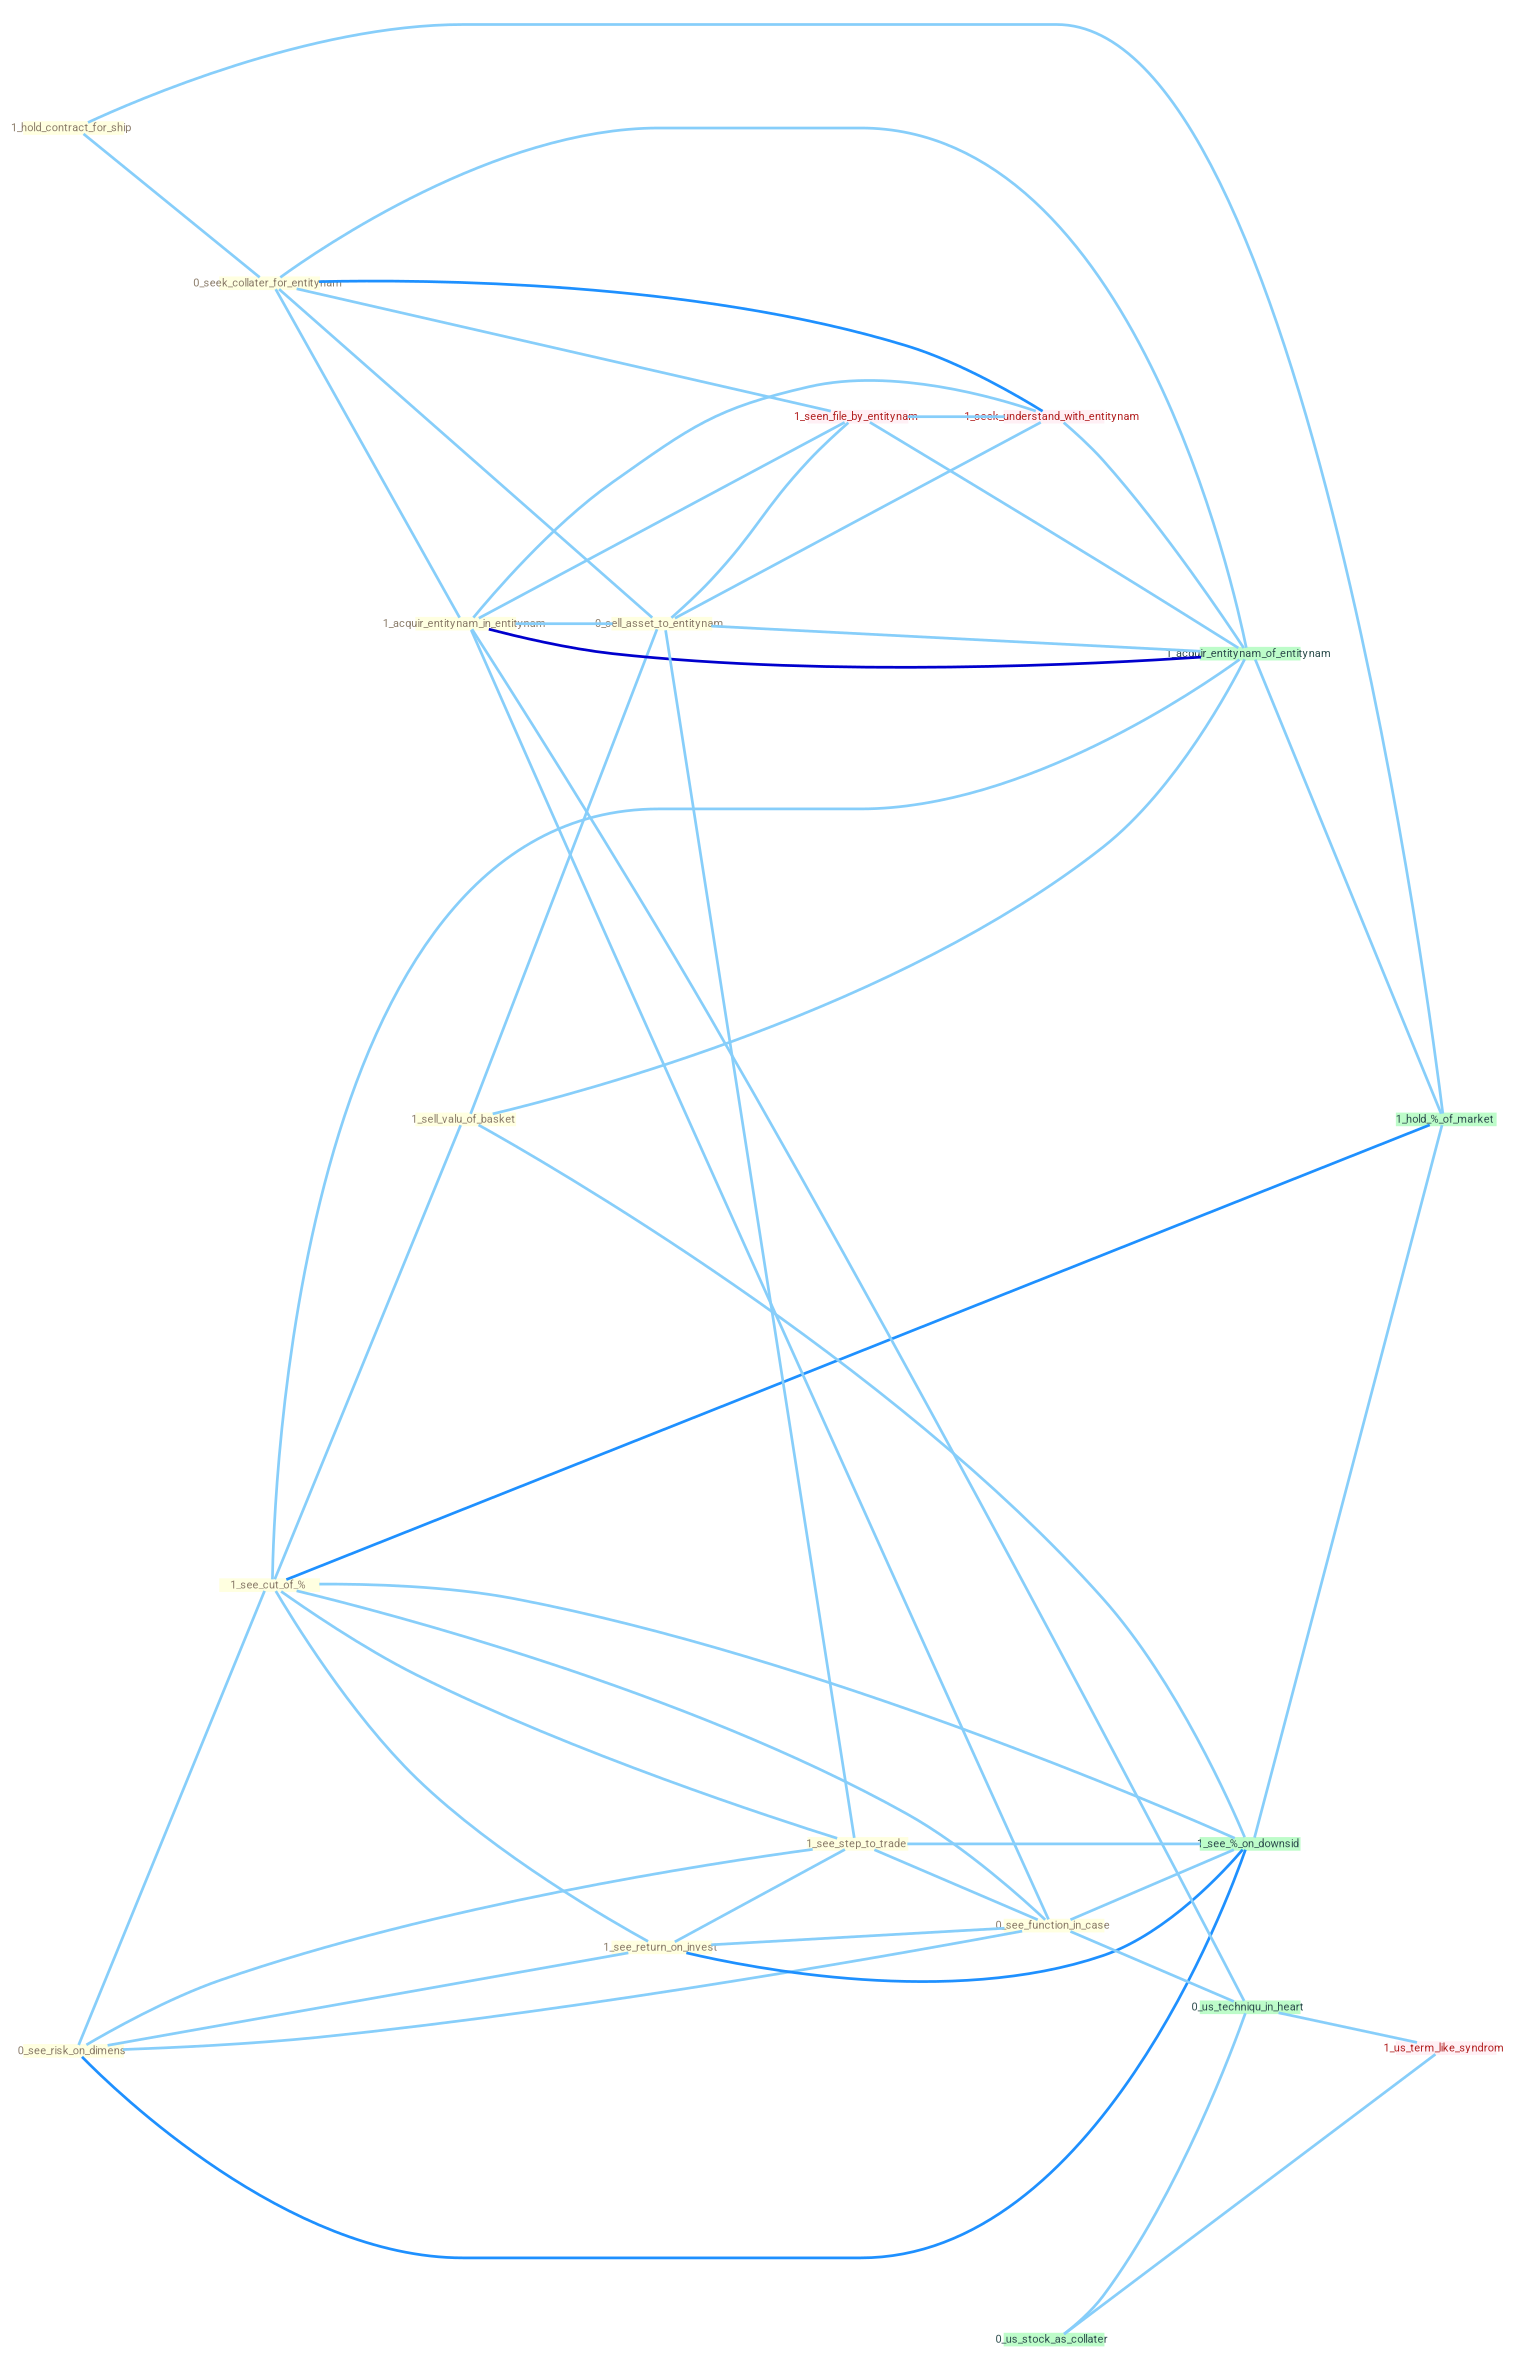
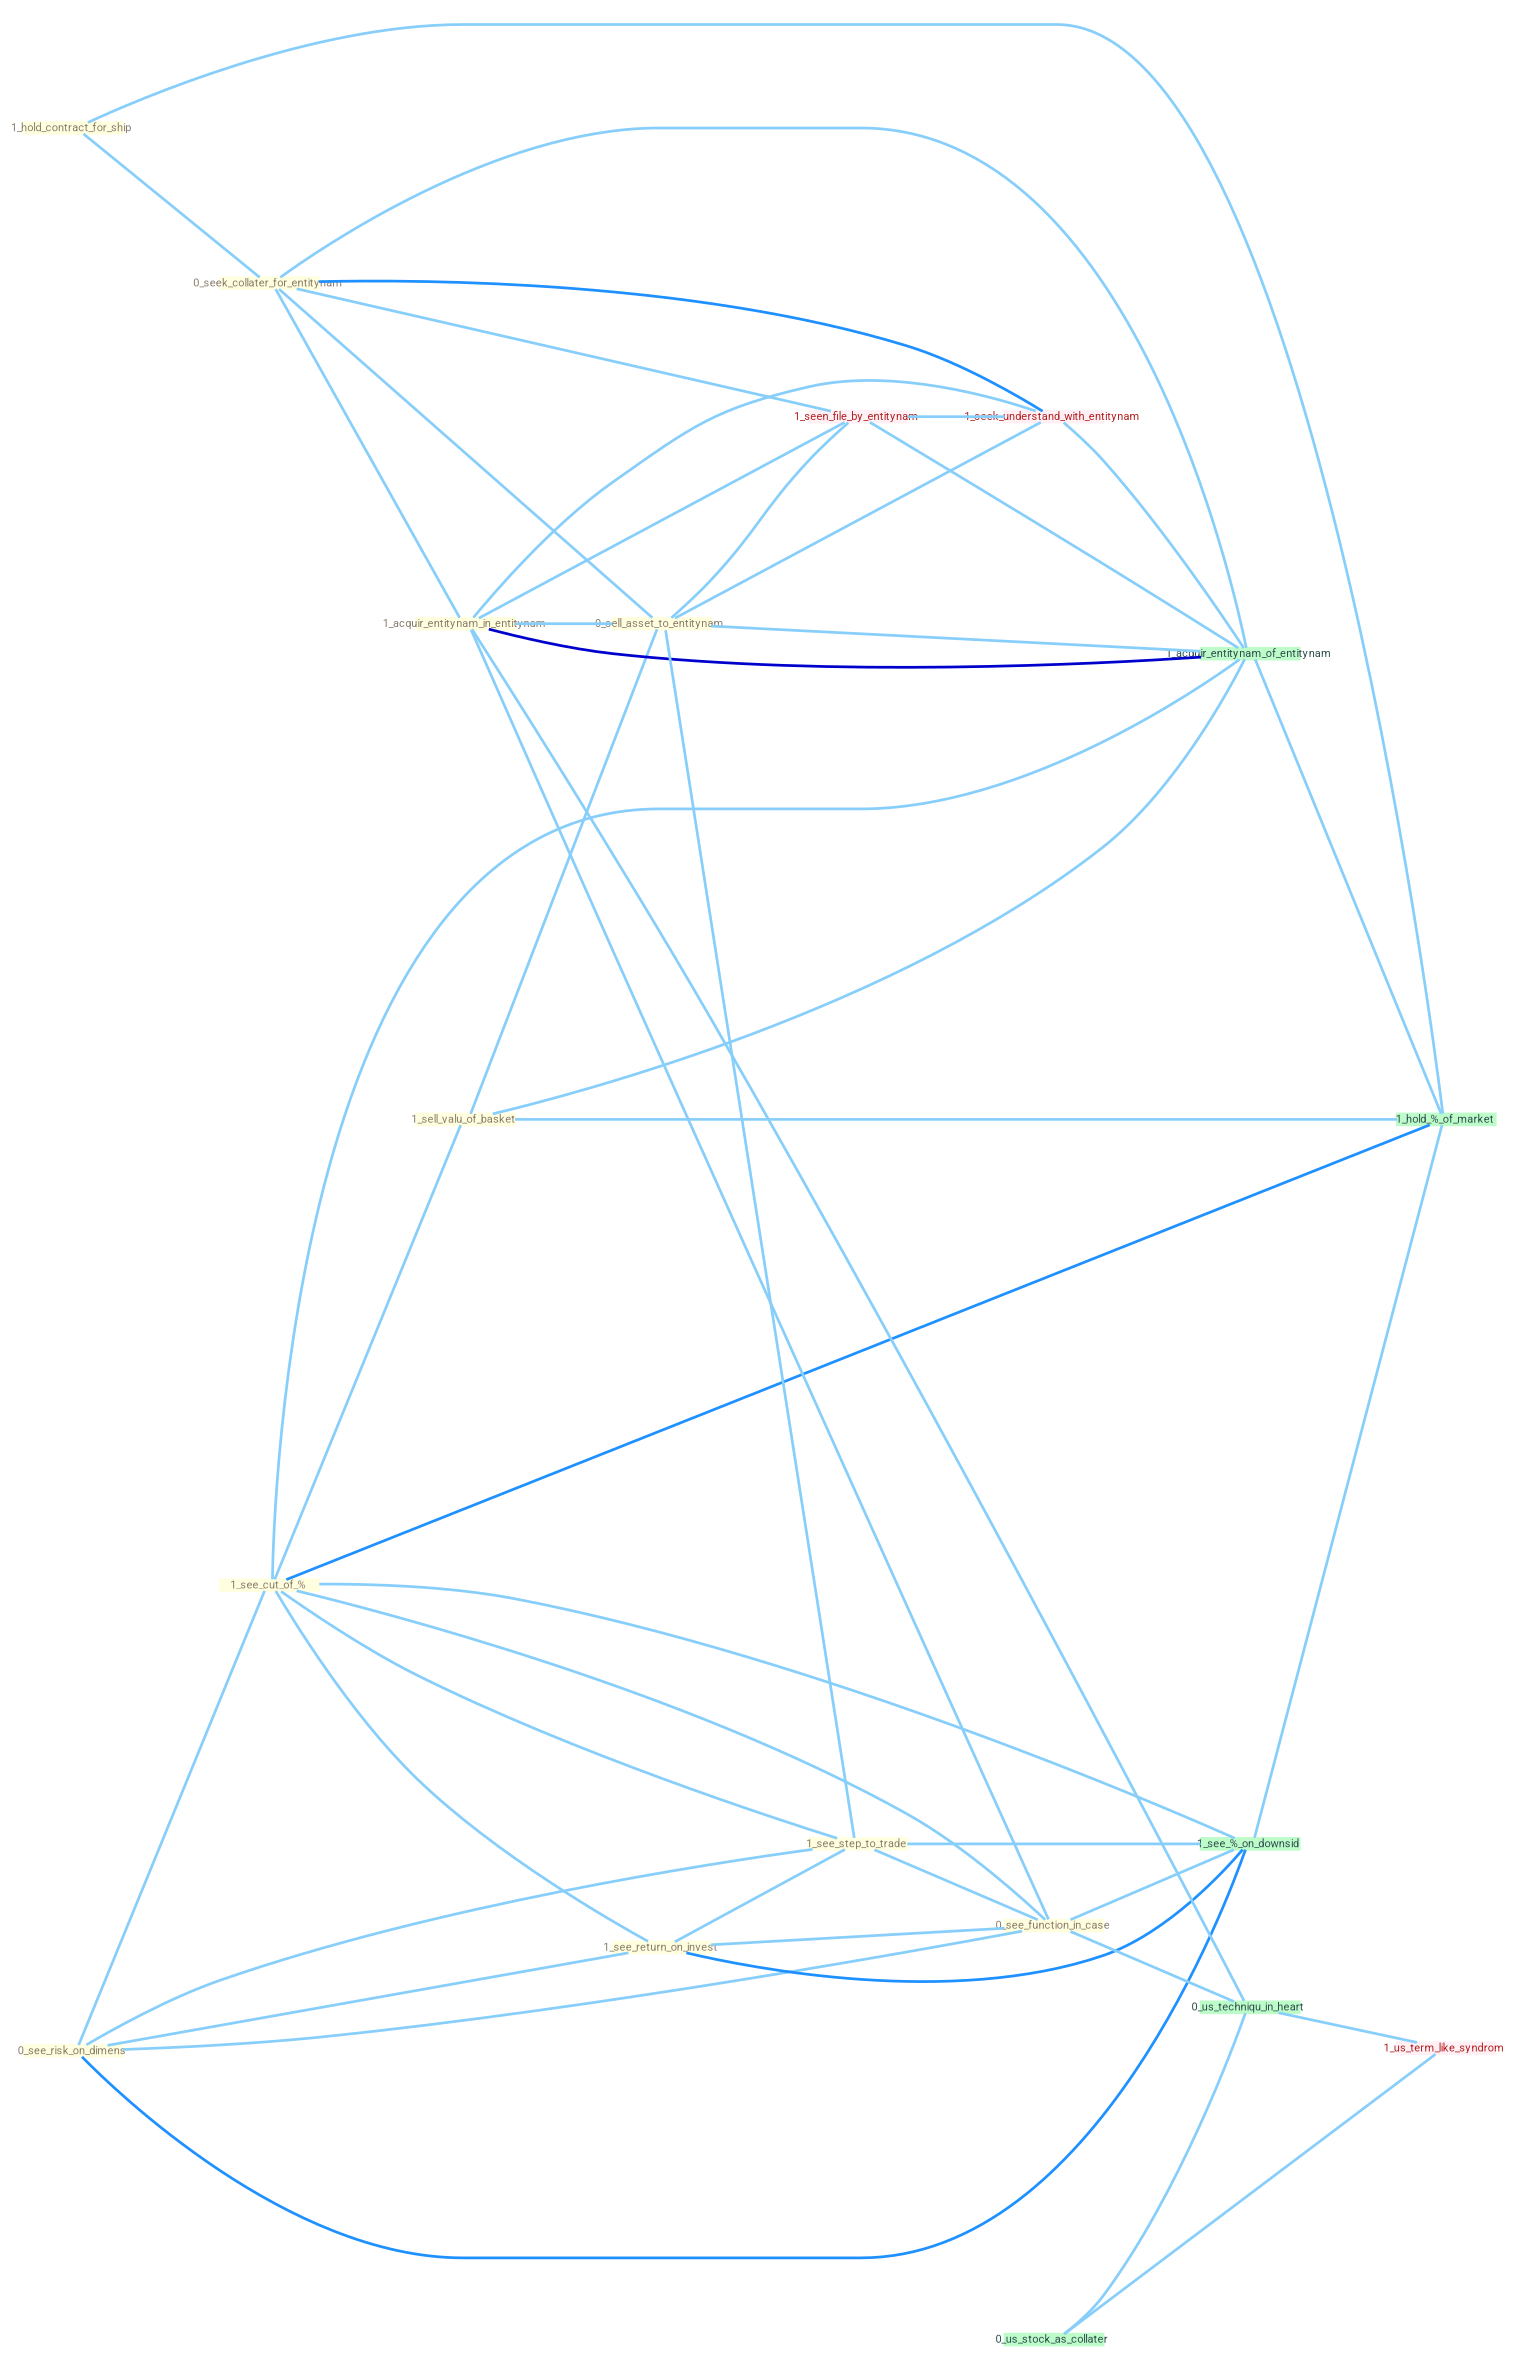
(919, 1424) -> (956, 1119)
